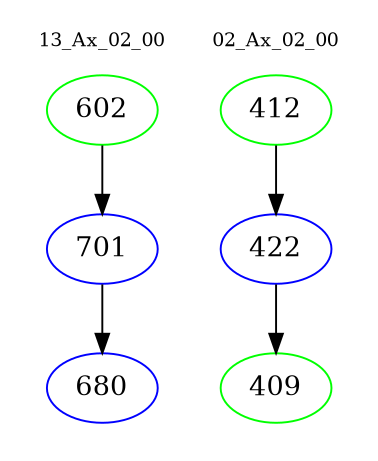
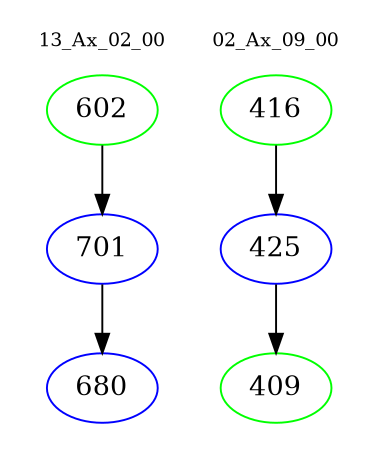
(276, 42) -> (276, 42)
(276, 110) -> (276, 110)
(276, 249) -> (276, 249)
